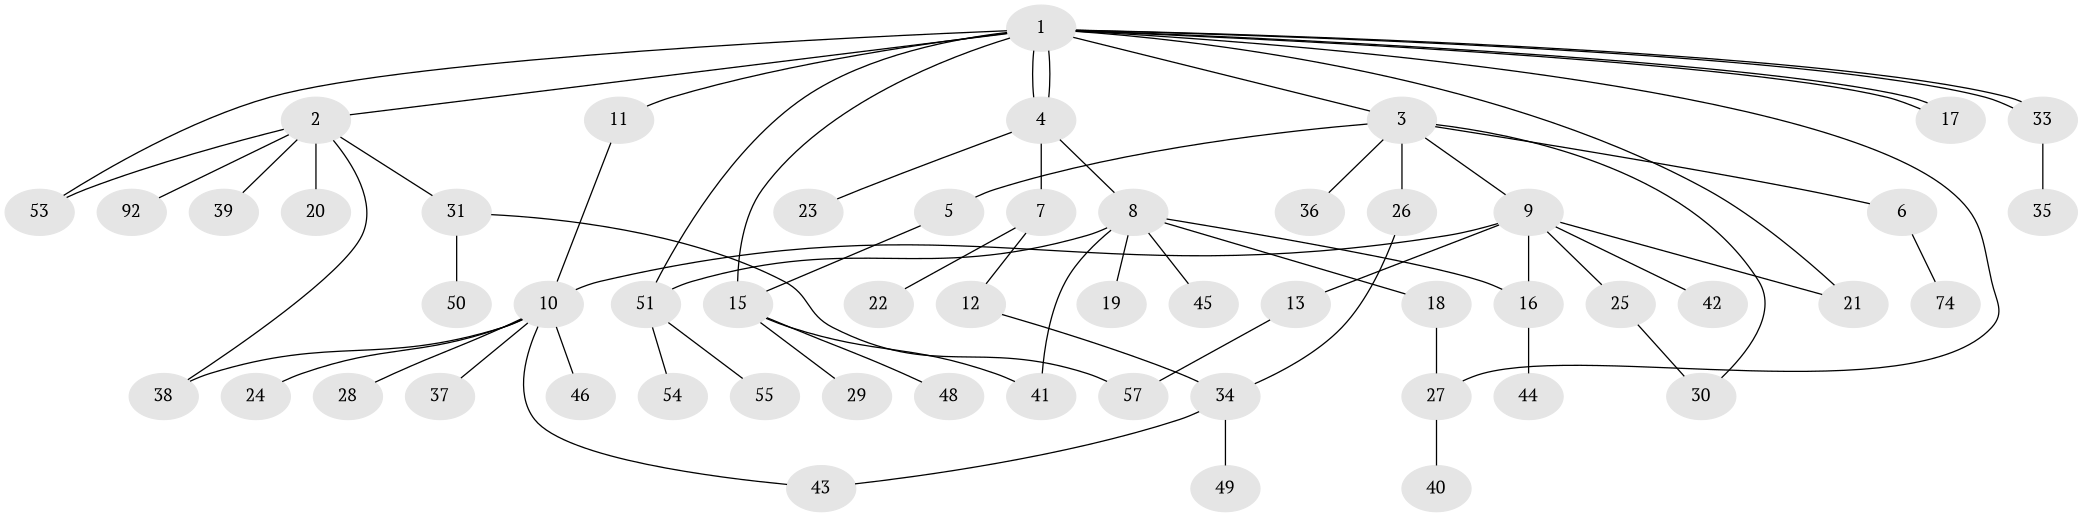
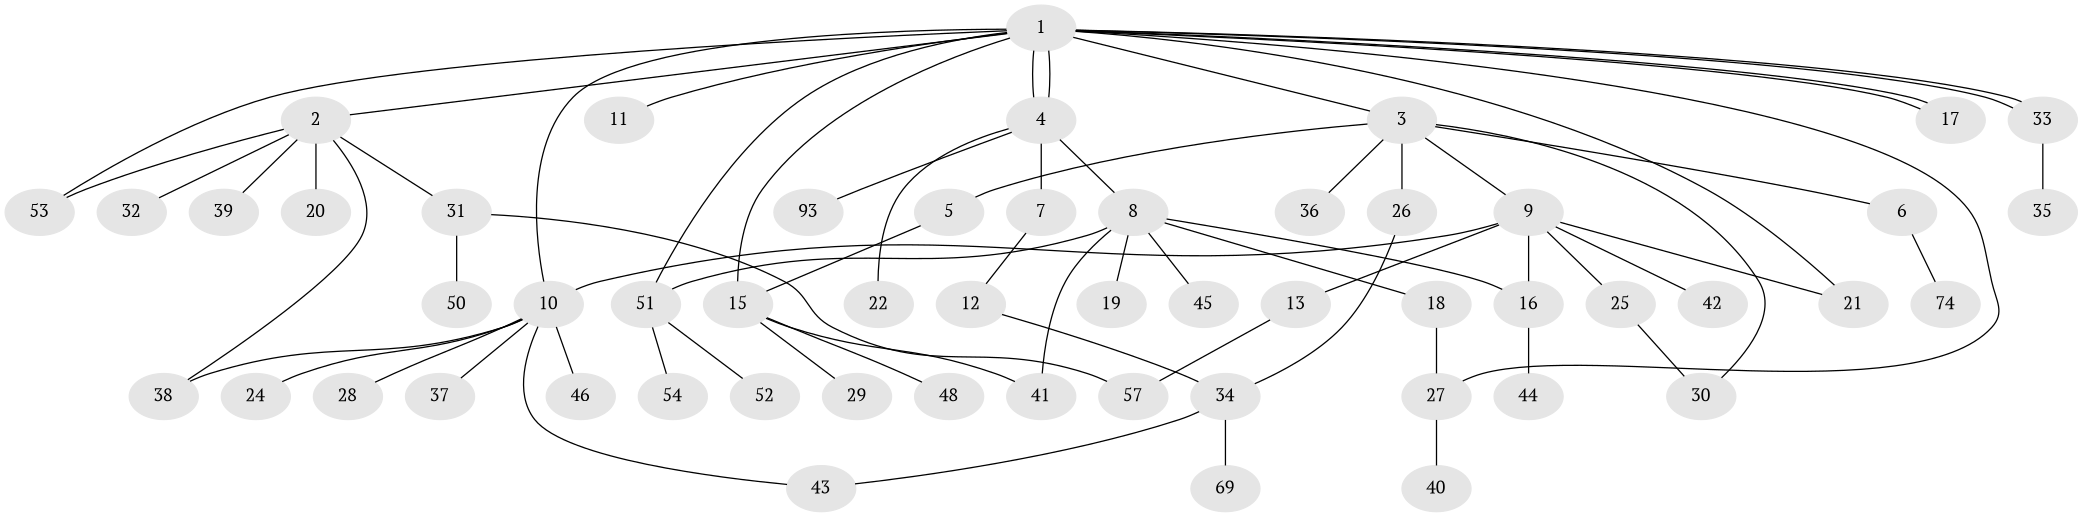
(132, 212) -> (132, 212)
(584, 212) -> (658, 60)
(808, 212) -> (808, 212)
(946, 266) -> (912, 179)
(765, 397) -> (765, 397)
(1225, 489) -> (1225, 489)
